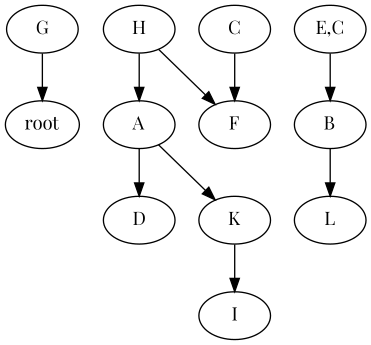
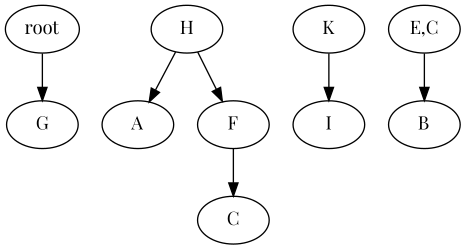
(42, 70) -> (42, 70)
(235, 70) -> (233, 166)
(182, 168) -> none
(139, 220) -> none
(330, 220) -> none
